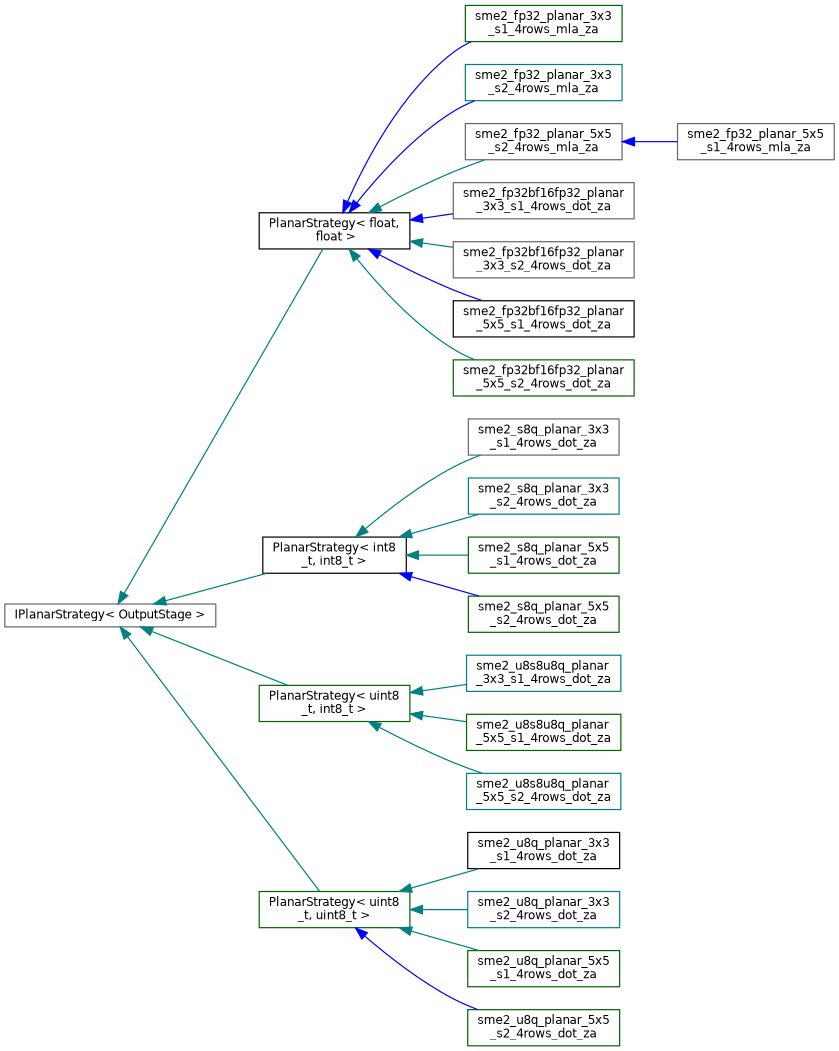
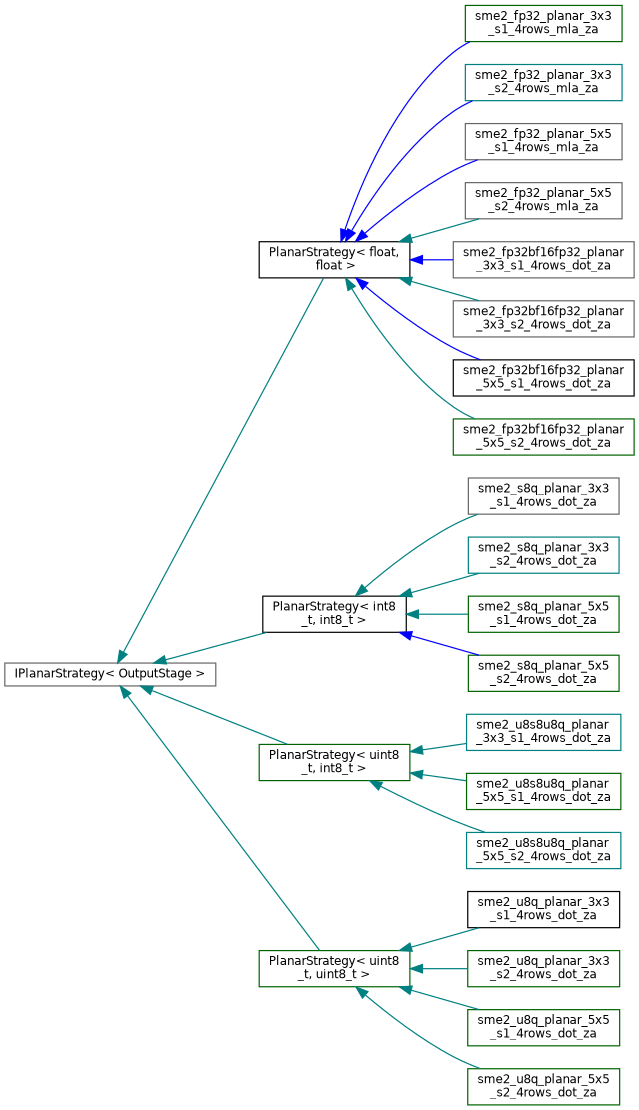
(656, 142) -> (418, 192)
(544, 910) -> (544, 969)
(418, 978) -> (420, 1037)
